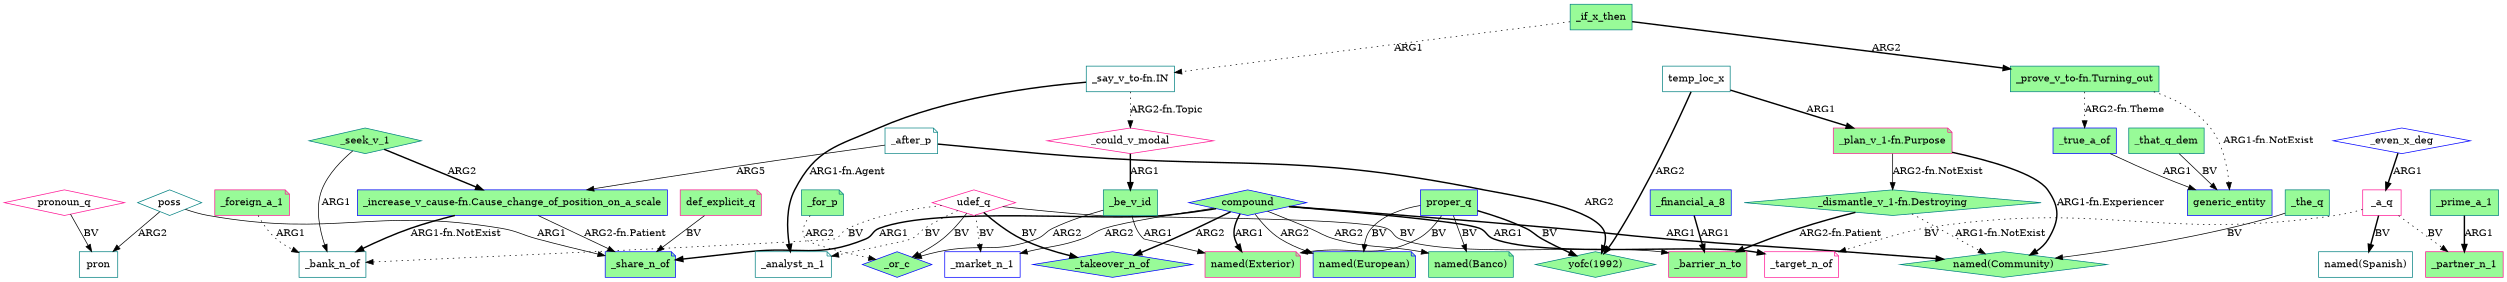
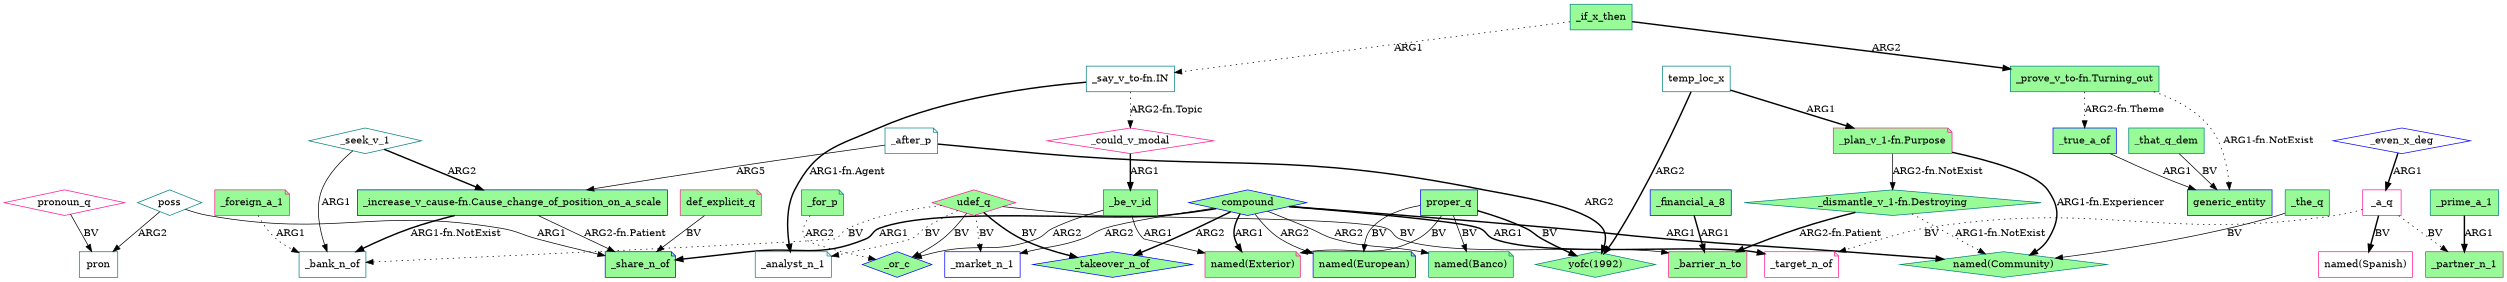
(365, 141) -> (365, 141)
(974, 203) -> (974, 203)
(2366, 265) -> (2366, 265)
